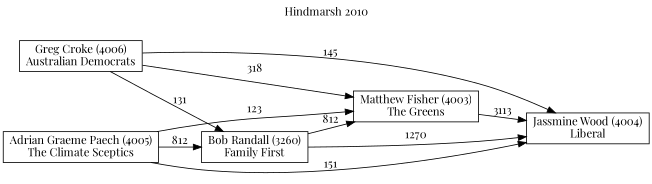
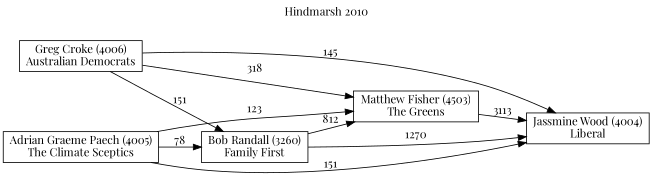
(180, 100) -> (180, 100)
(416, 106) -> (416, 106)
(180, 141) -> (180, 141)
